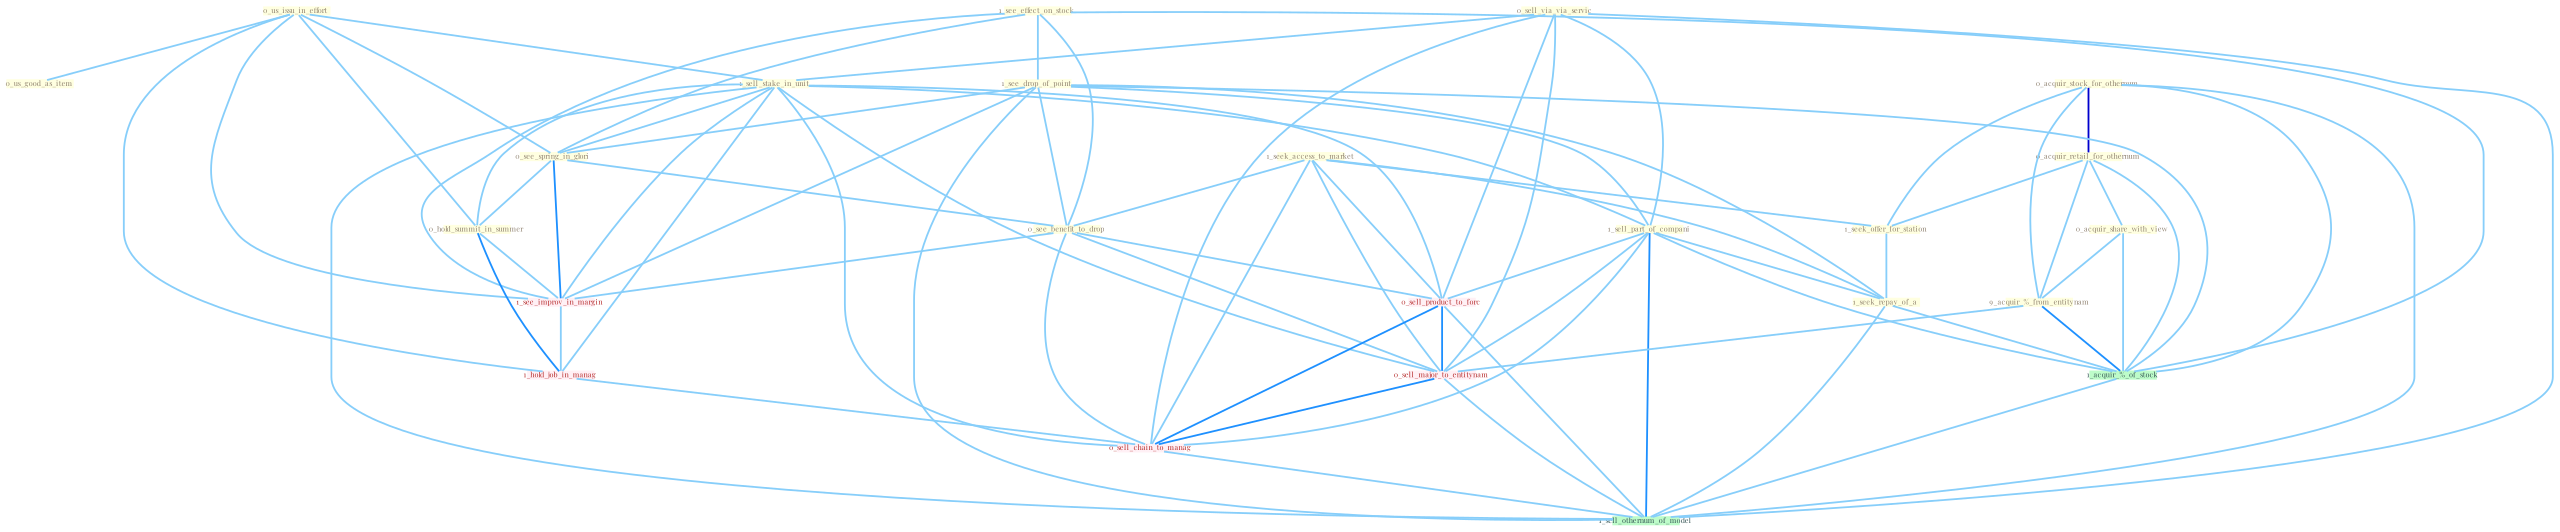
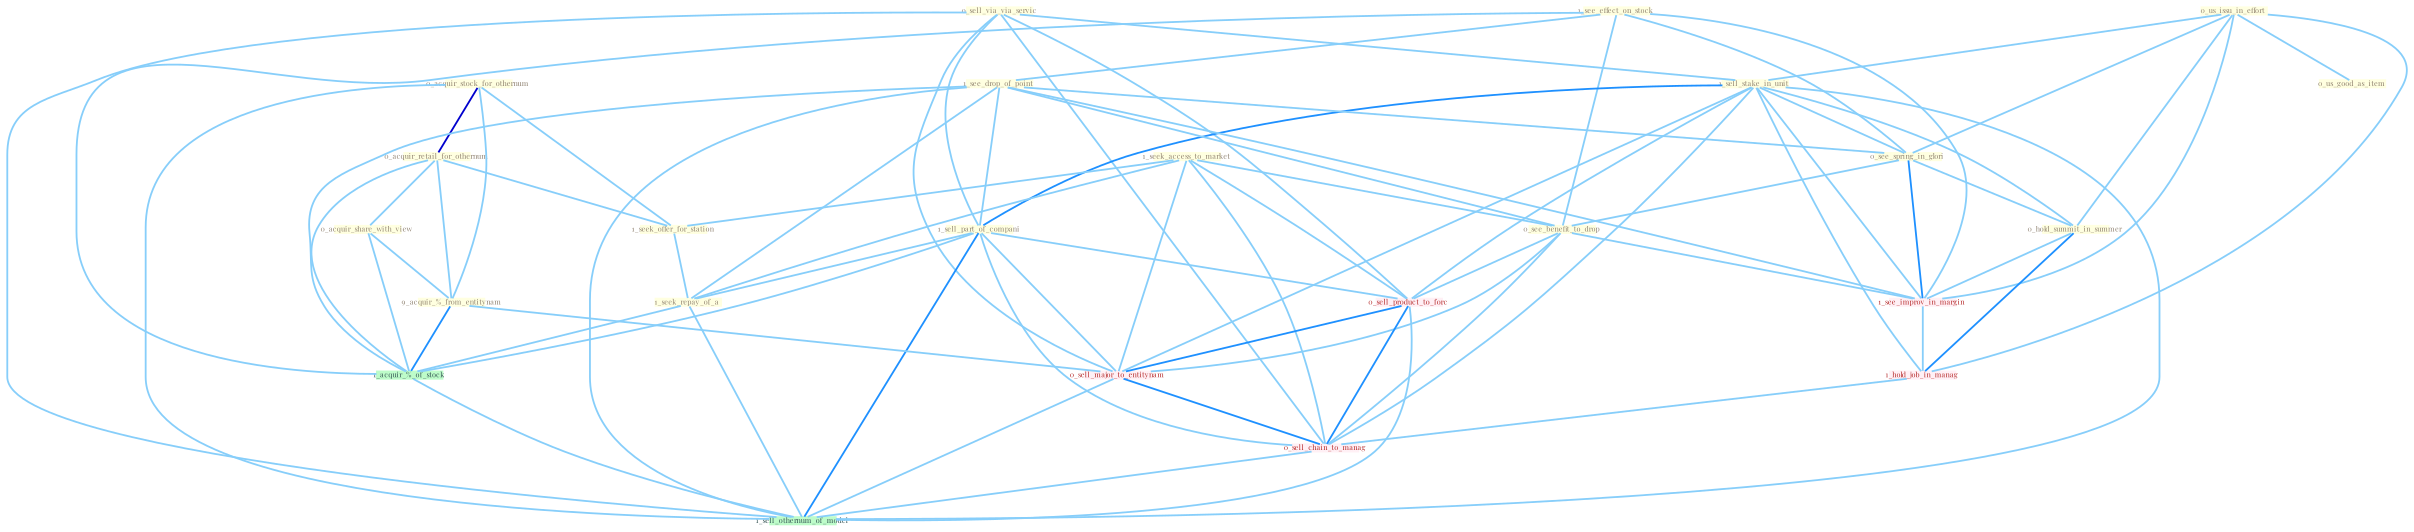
(1361, 137) -> (1400, 104)
(2330, 212) -> none
